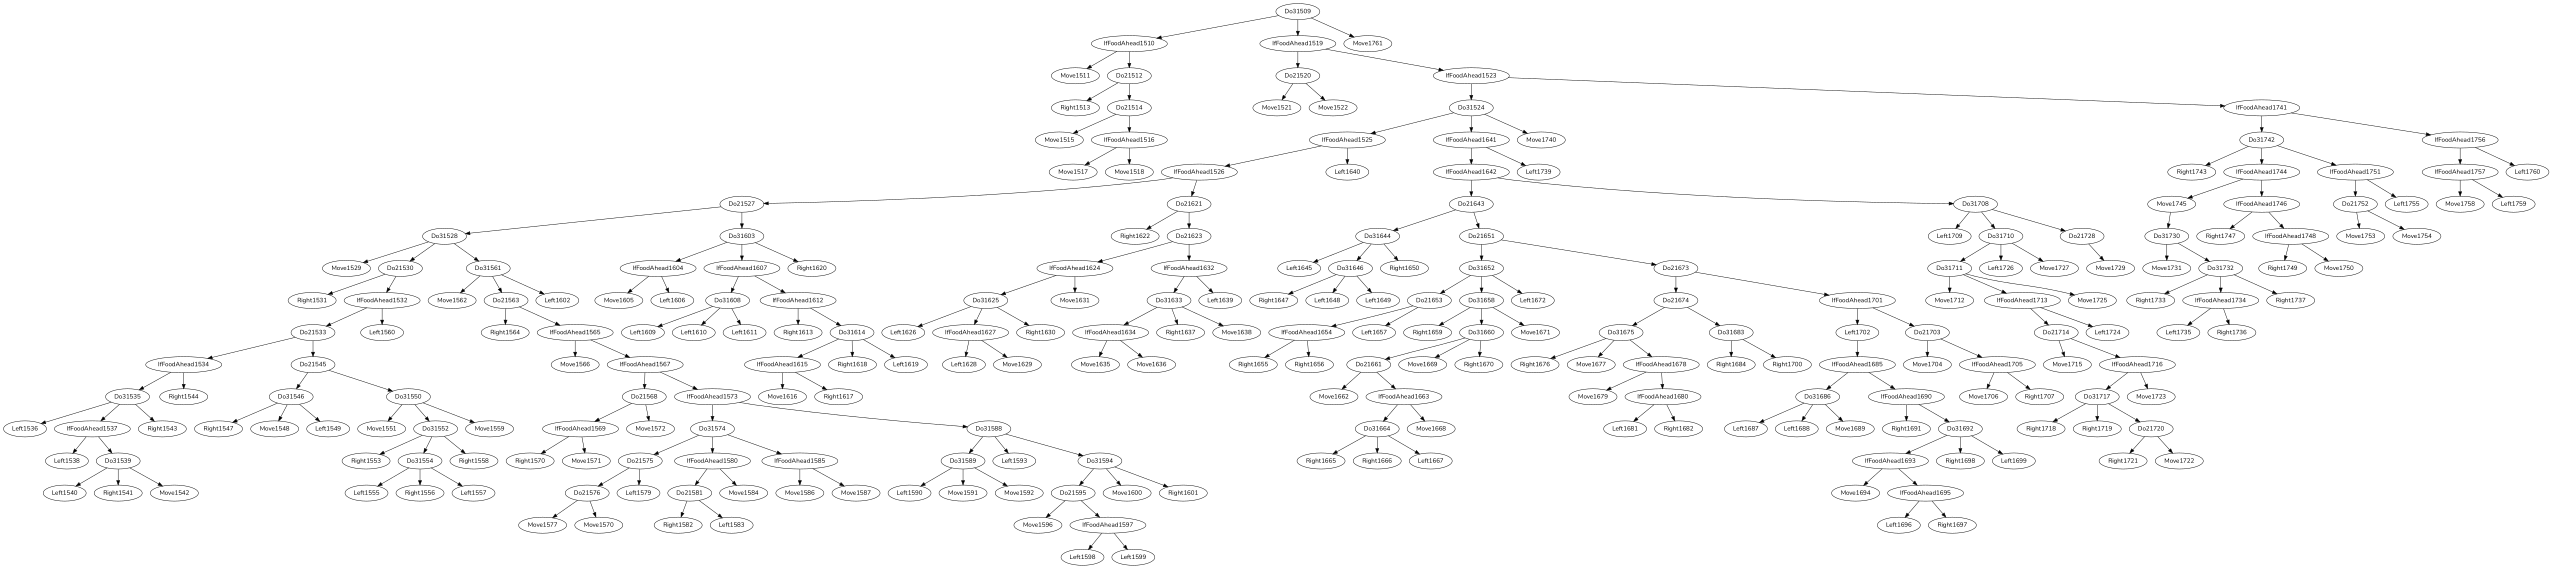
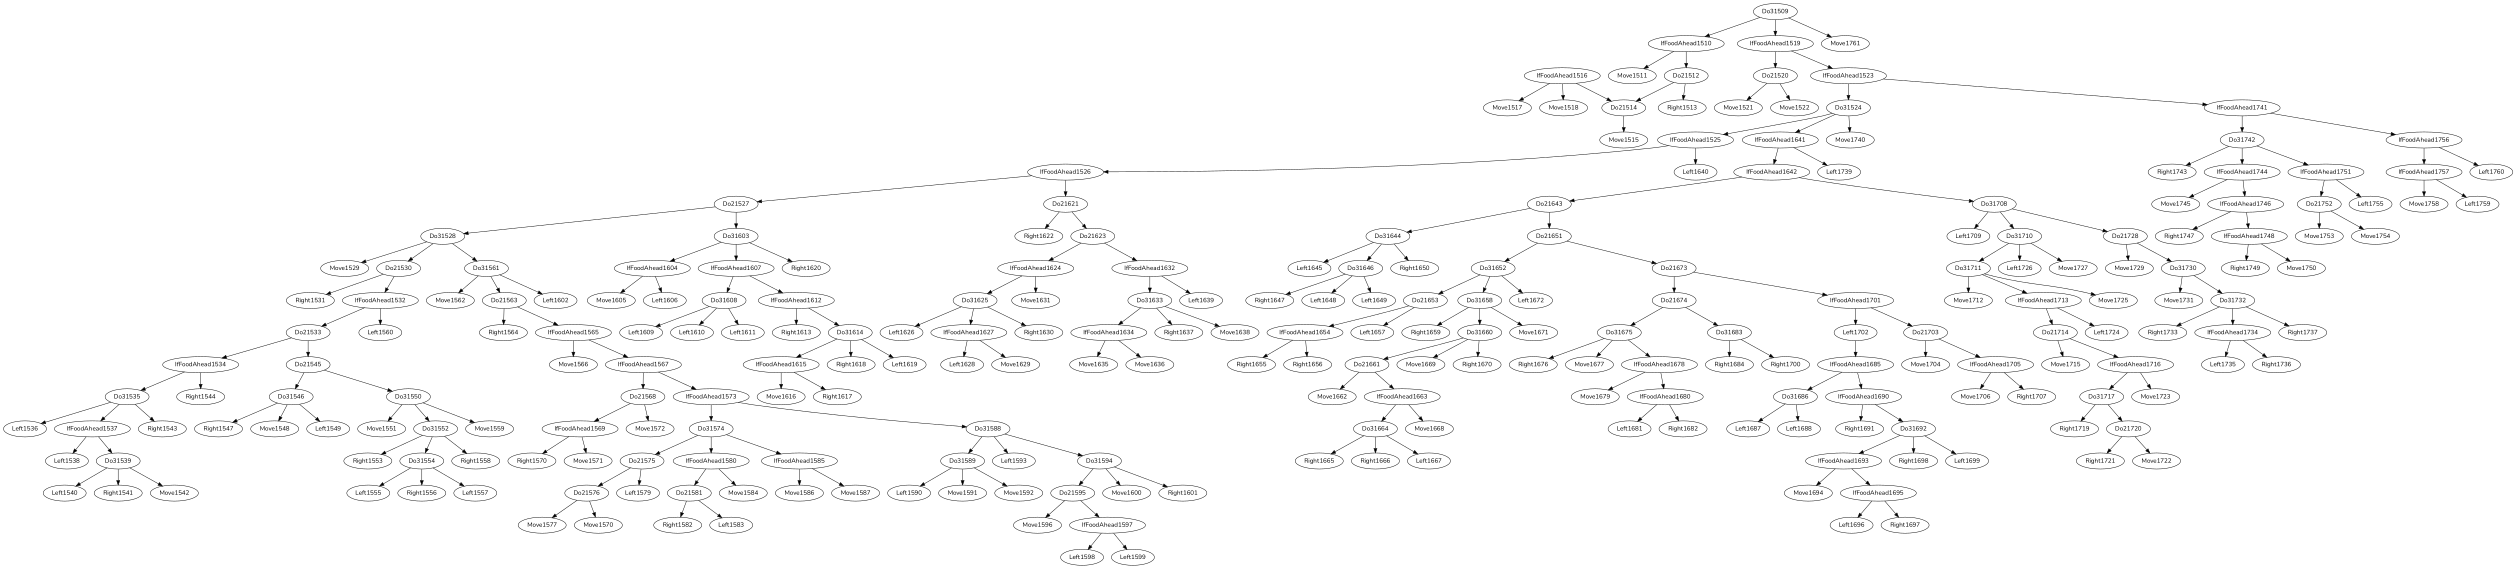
(1129, 122) -> (1592, 91)
(2170, 218) -> (2152, 251)
(1850, 429) -> none
(2041, 429) -> none
